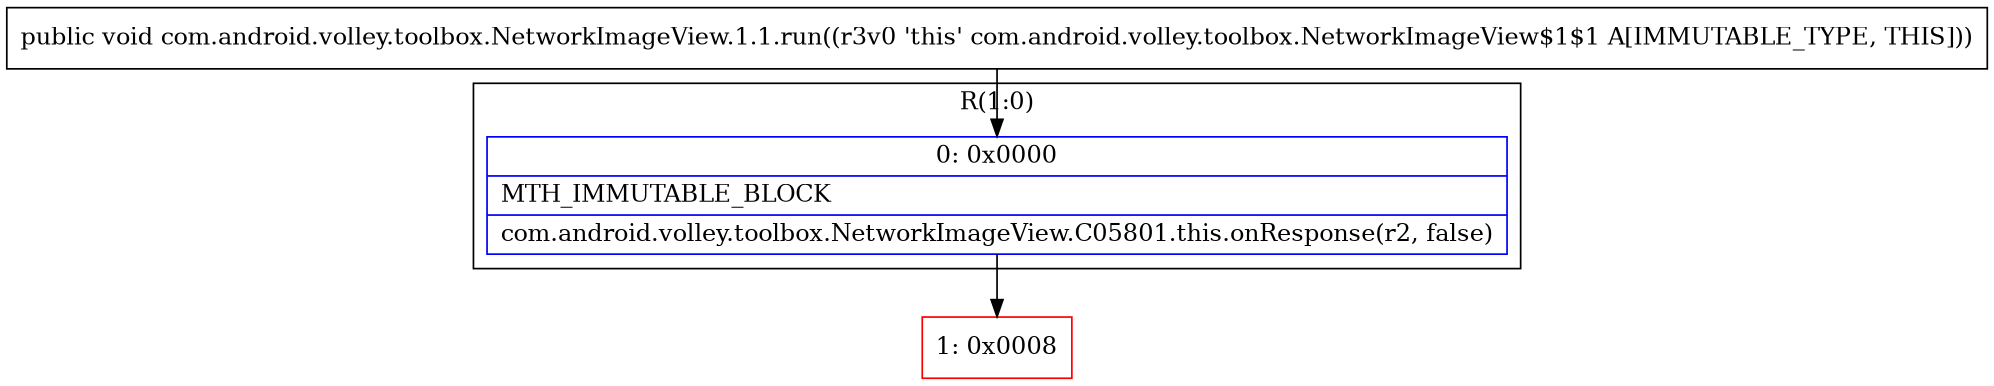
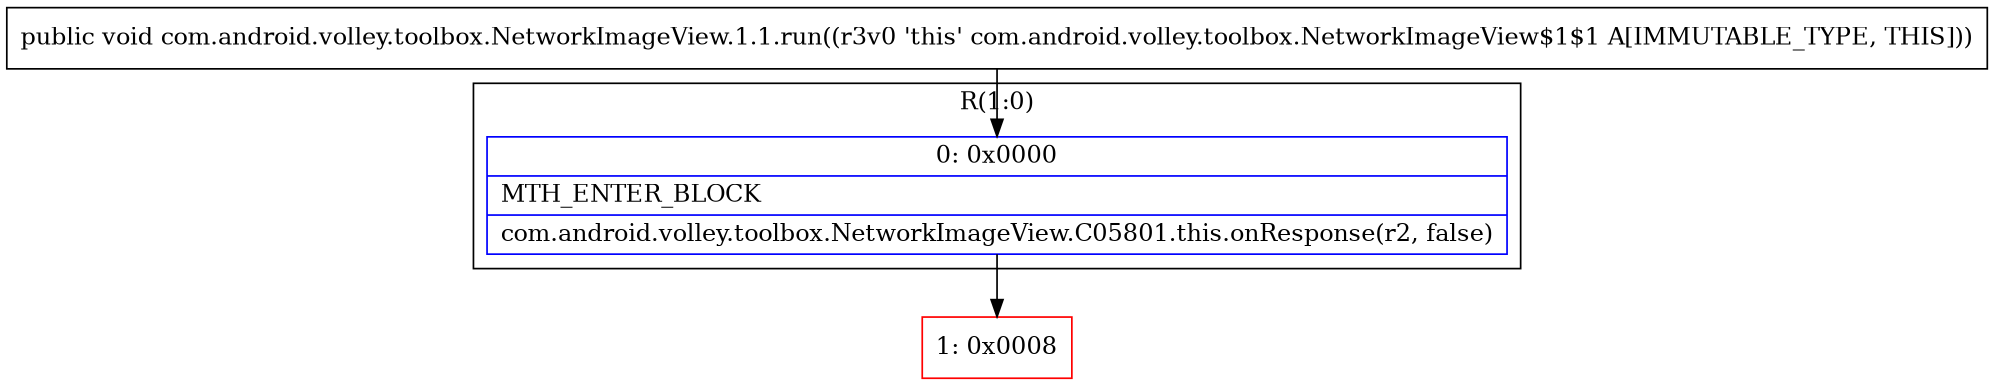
(666, 195) -> (632, 195)
